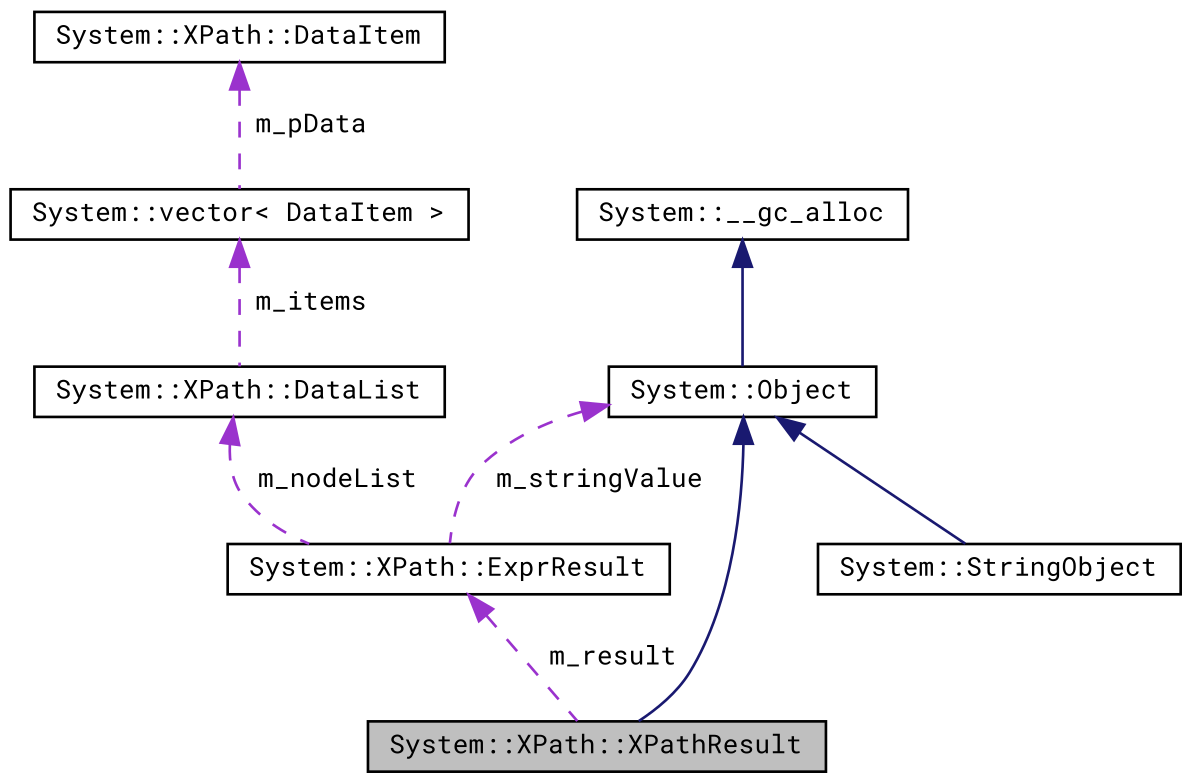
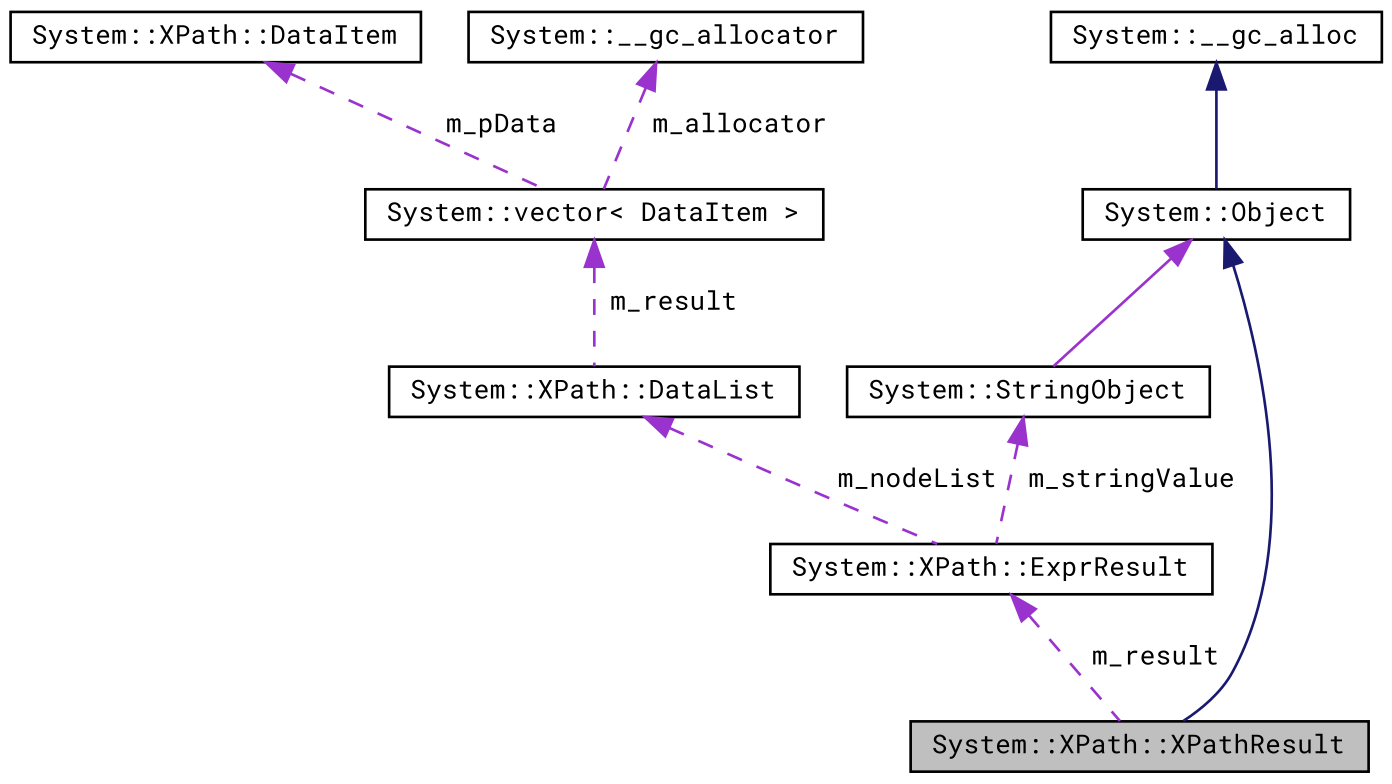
none -> (666, 37)
(304, 303) -> (667, 303)
(493, 455) -> (1007, 494)
(882, 488) -> (1112, 312)
